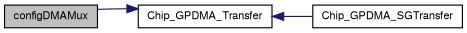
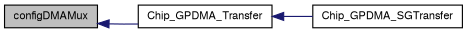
(112, 9) -> (124, 24)
